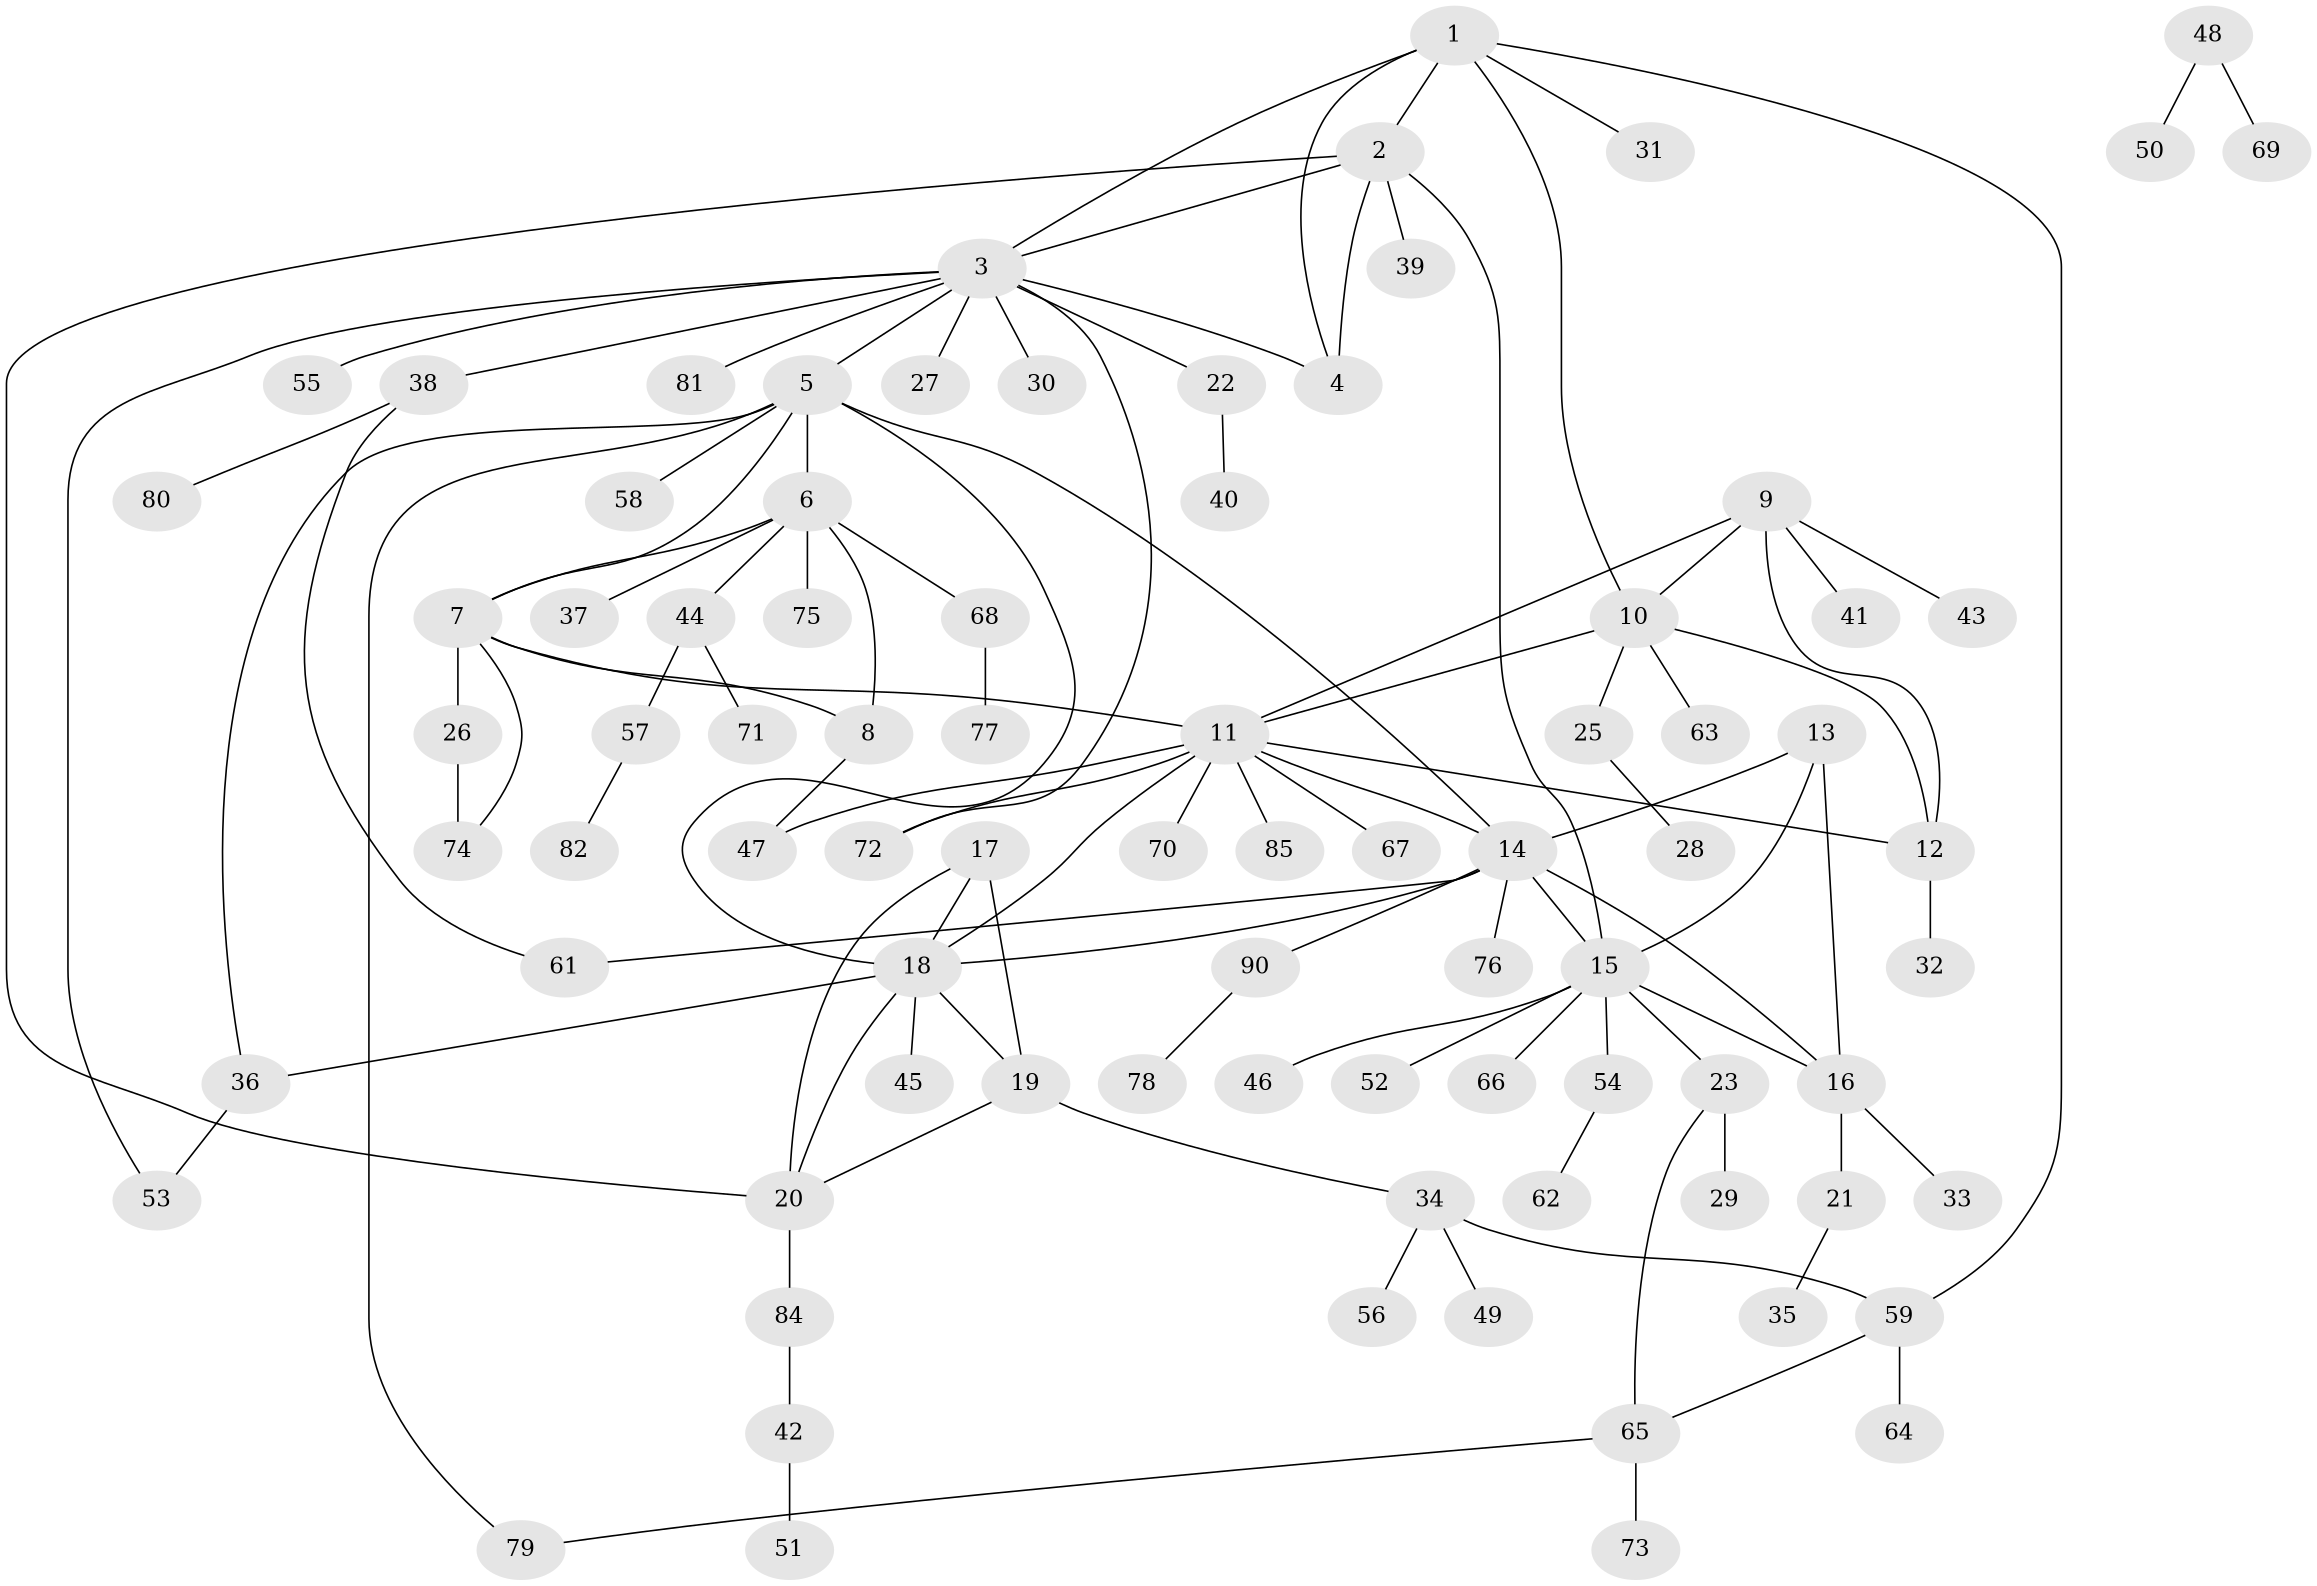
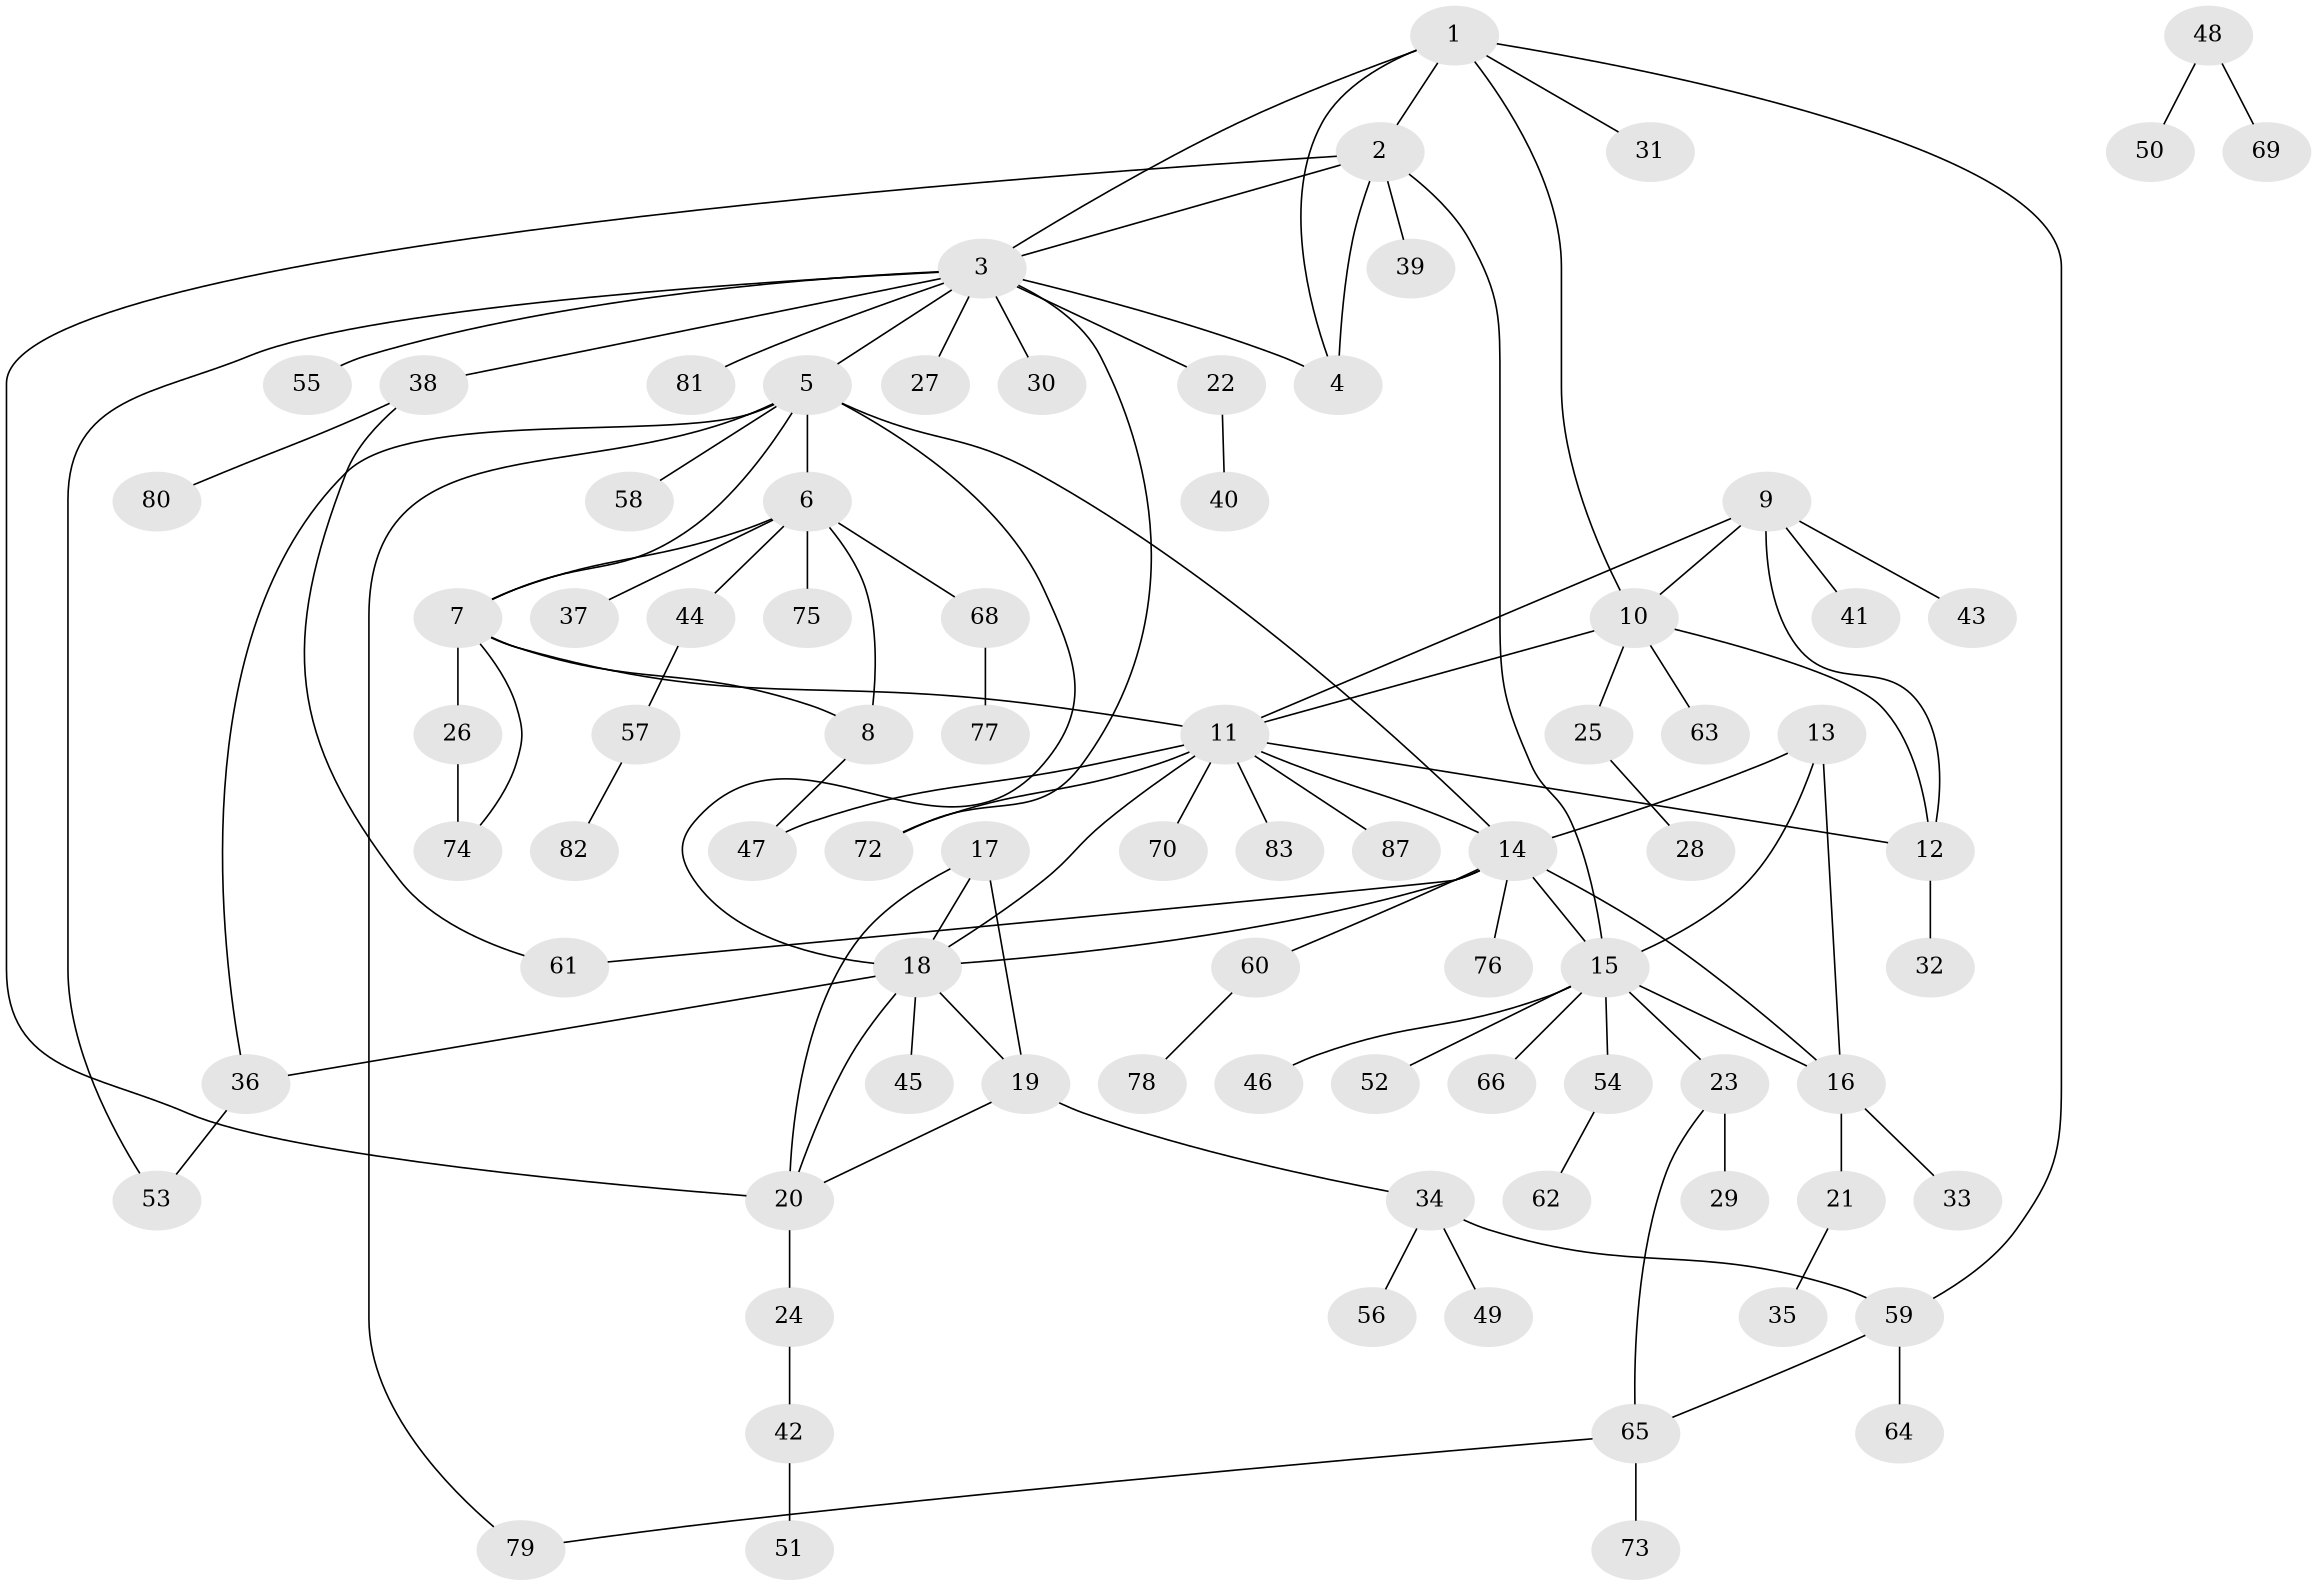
(752, 735) -> none
(1280, 851) -> (1280, 851)
(1396, 851) -> (1396, 851)
(1256, 968) -> (1256, 968)
(790, 1317) -> (790, 1317)
